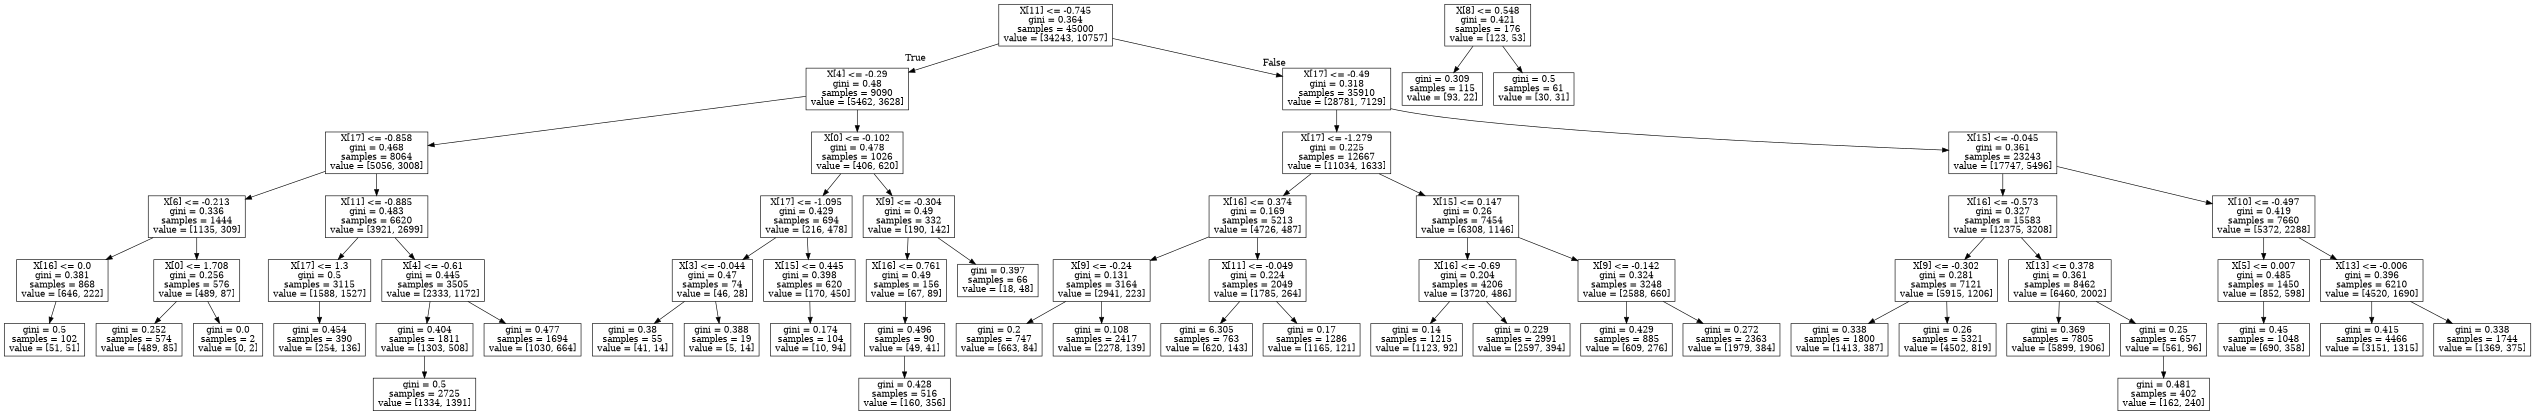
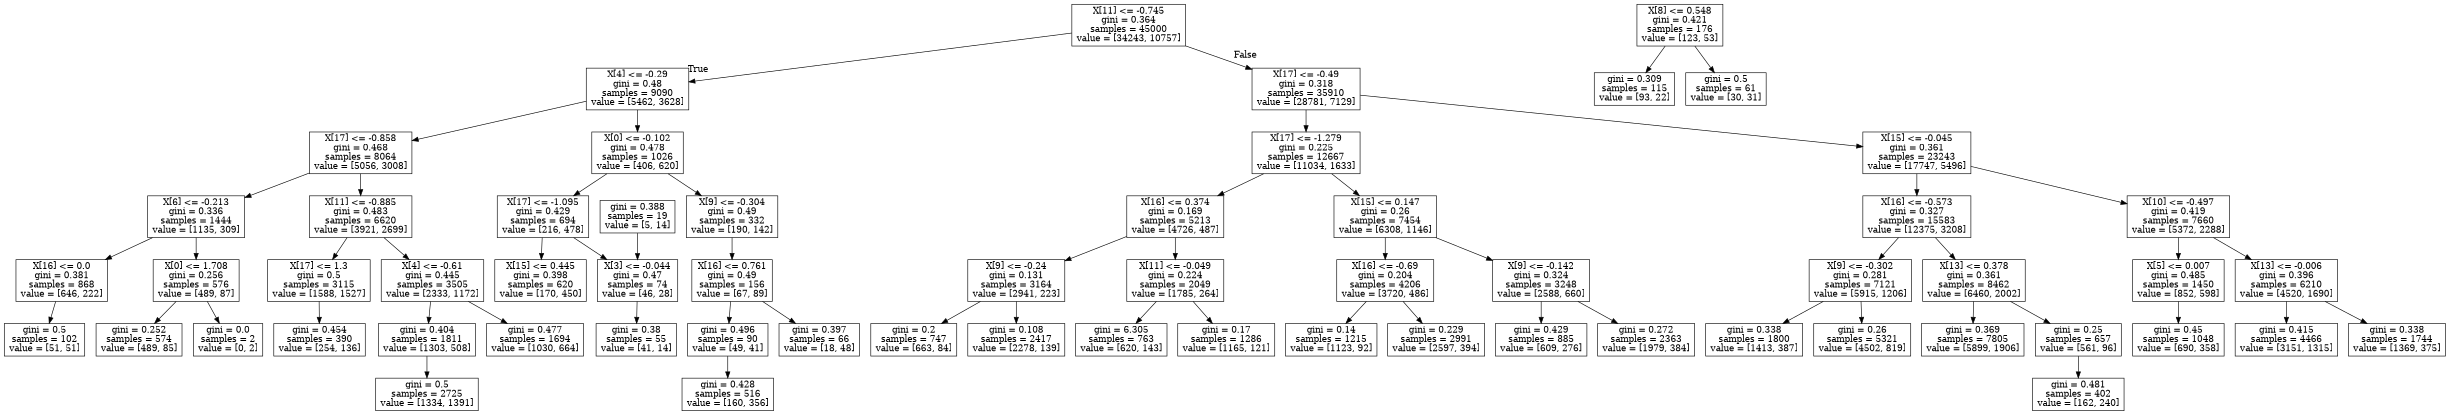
(954, 249) -> (776, 311)
(717, 309) -> (638, 243)
(811, 340) -> none
